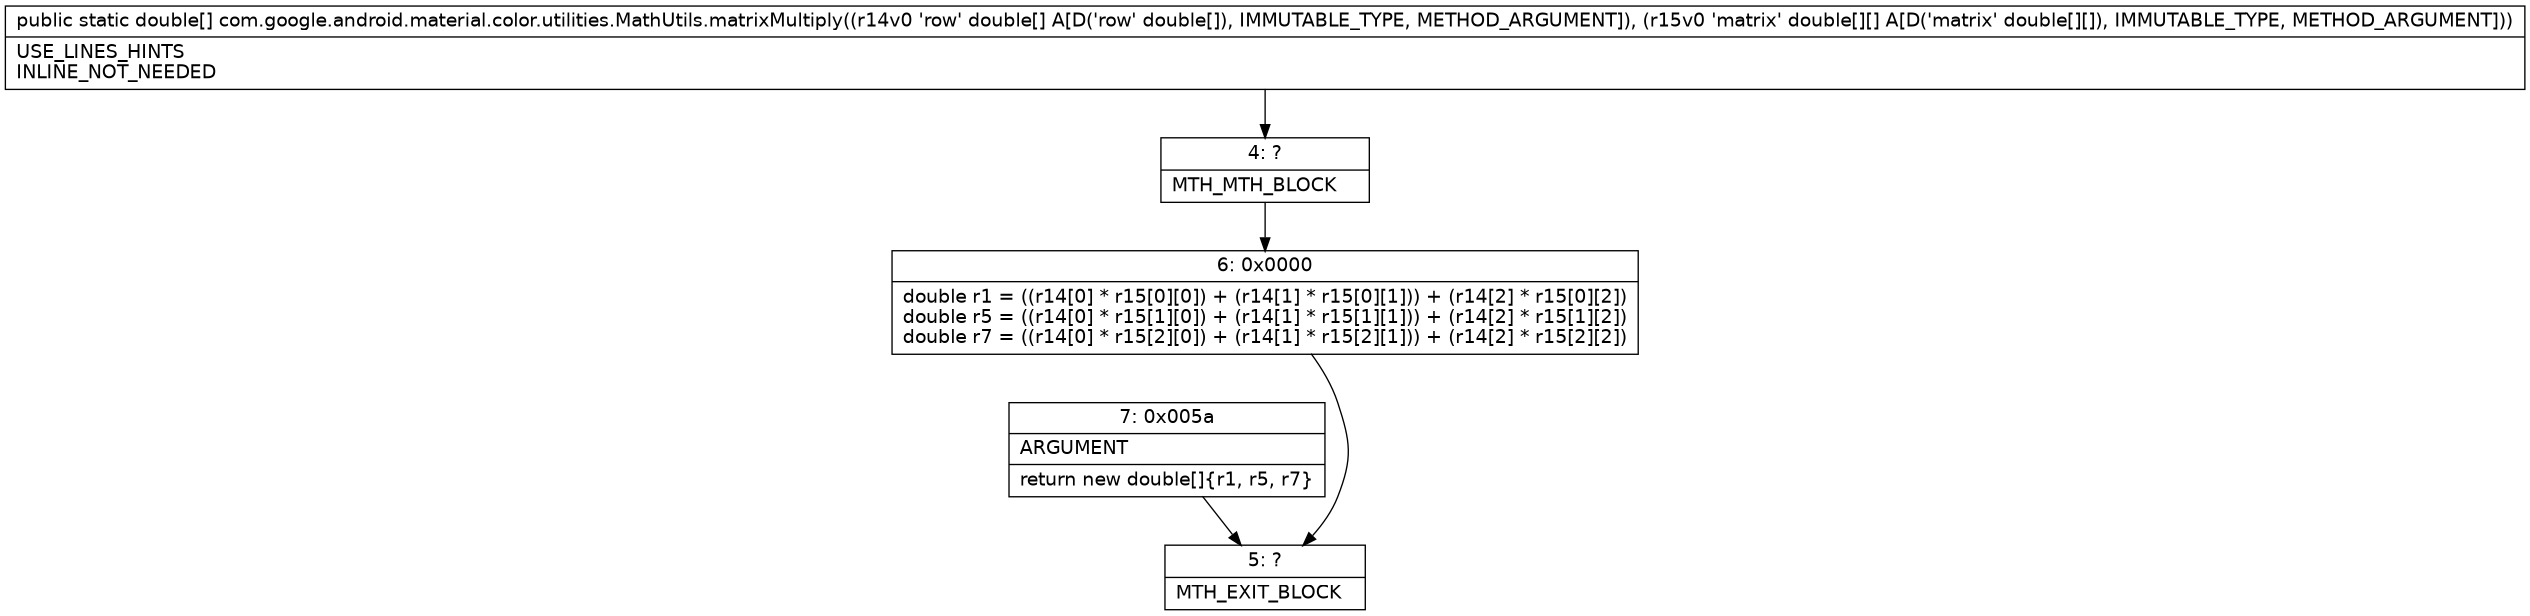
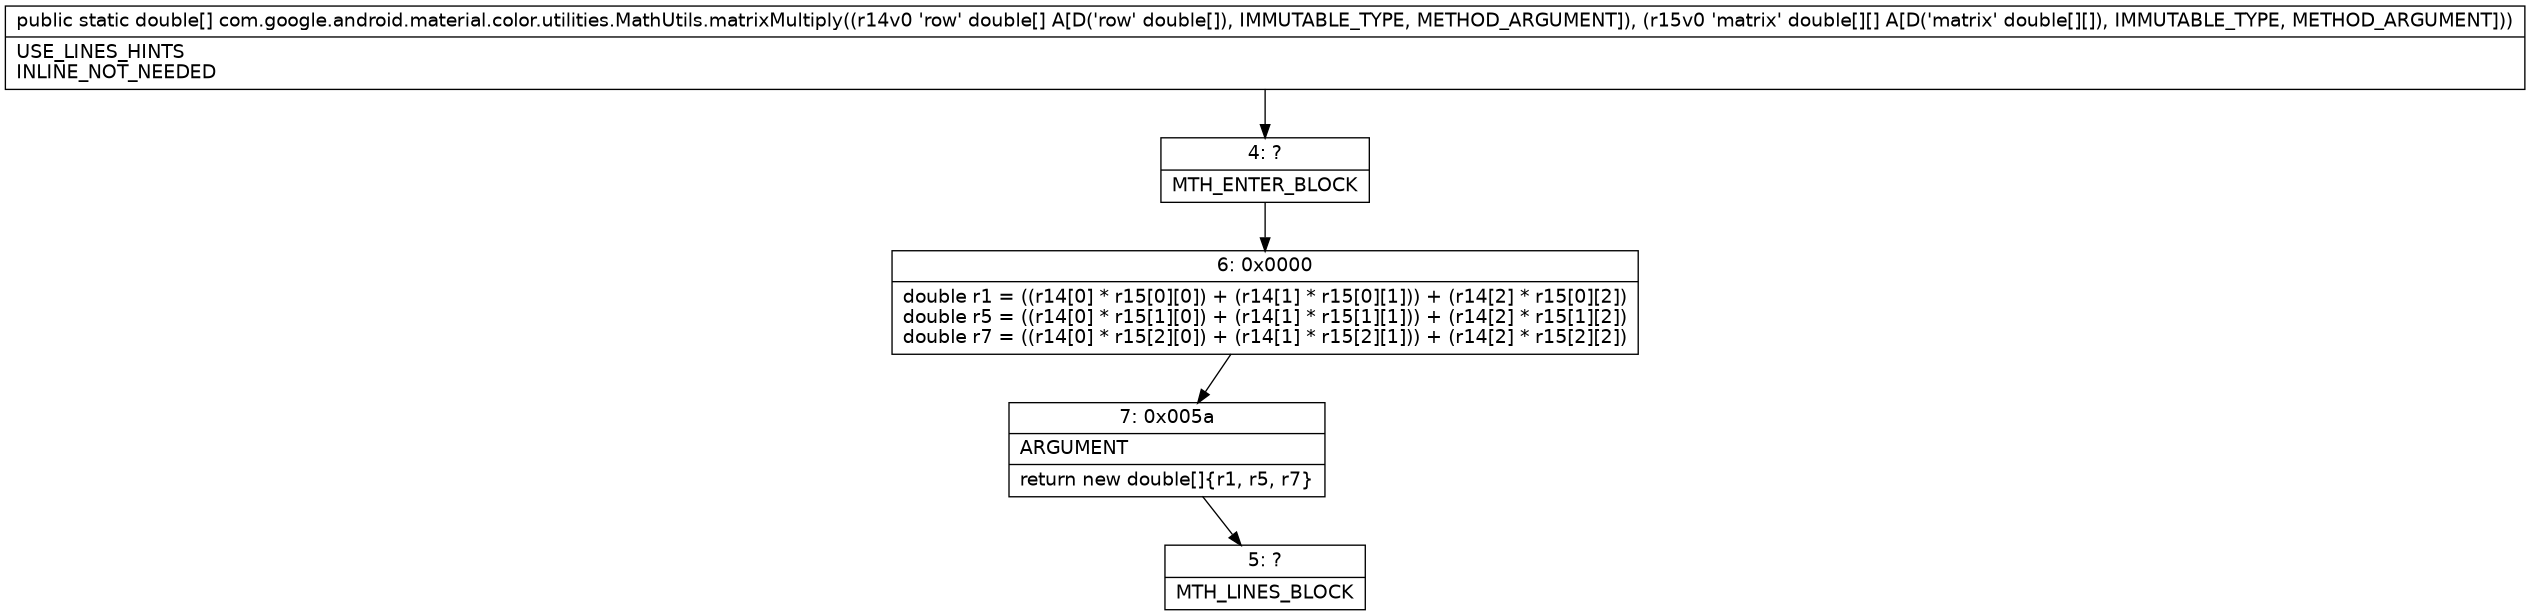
(1254, 186) -> (1265, 186)
(1348, 445) -> (1218, 373)
(1259, 593) -> (1265, 593)
